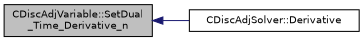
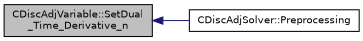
(274, 21) -> (274, 21)
